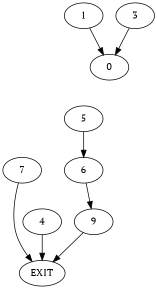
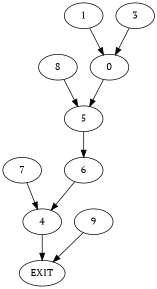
none -> (58, 67)
none -> (98, 90)
(88, 192) -> (65, 193)
(14, 221) -> (31, 193)
